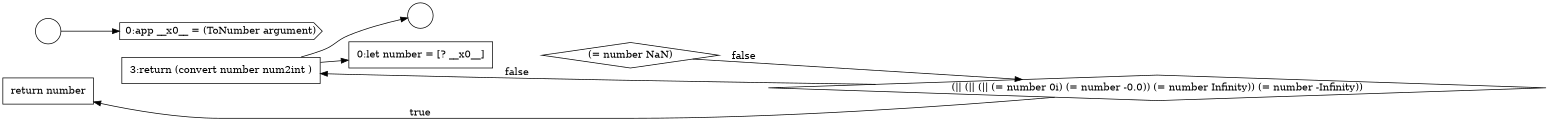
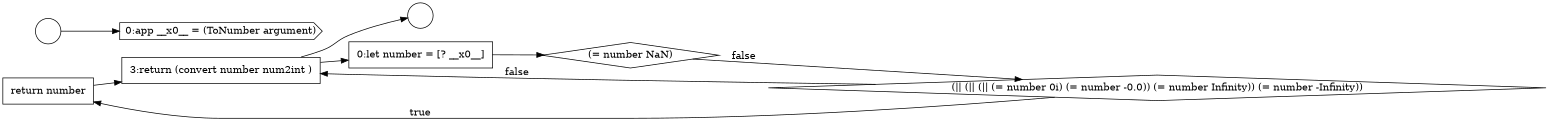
none -> (514, 55)
none -> (104, 84)
